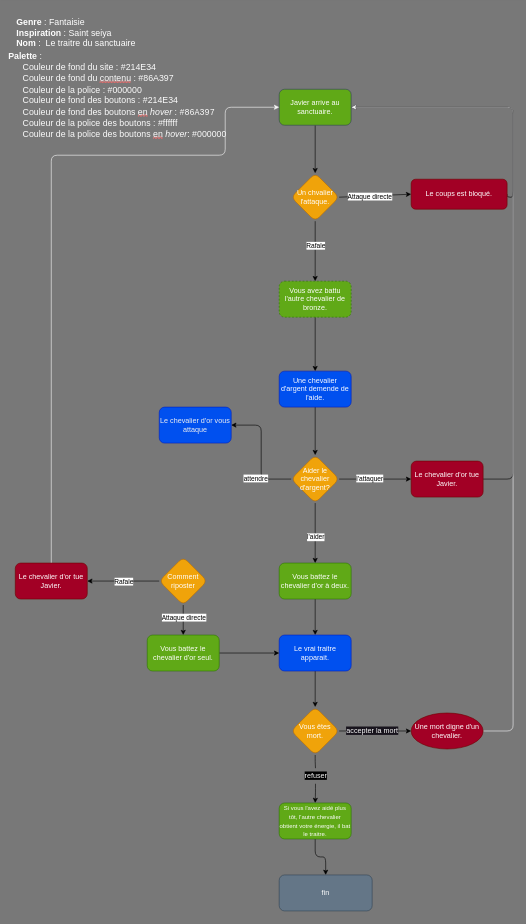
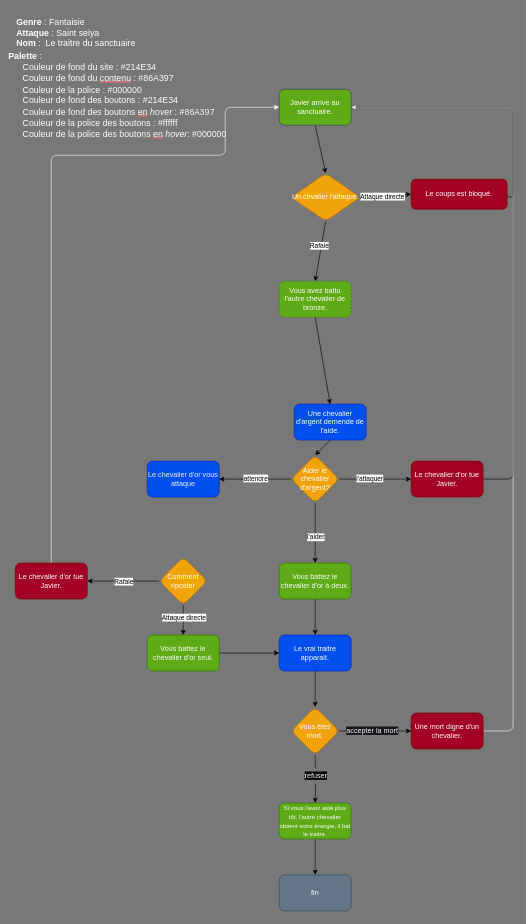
(73, 32) -> (73, 32)
(315, 197) -> (326, 197)
(315, 389) -> (330, 422)
(195, 425) -> (183, 479)
(447, 731) -> (447, 731)
(326, 893) -> (315, 893)
